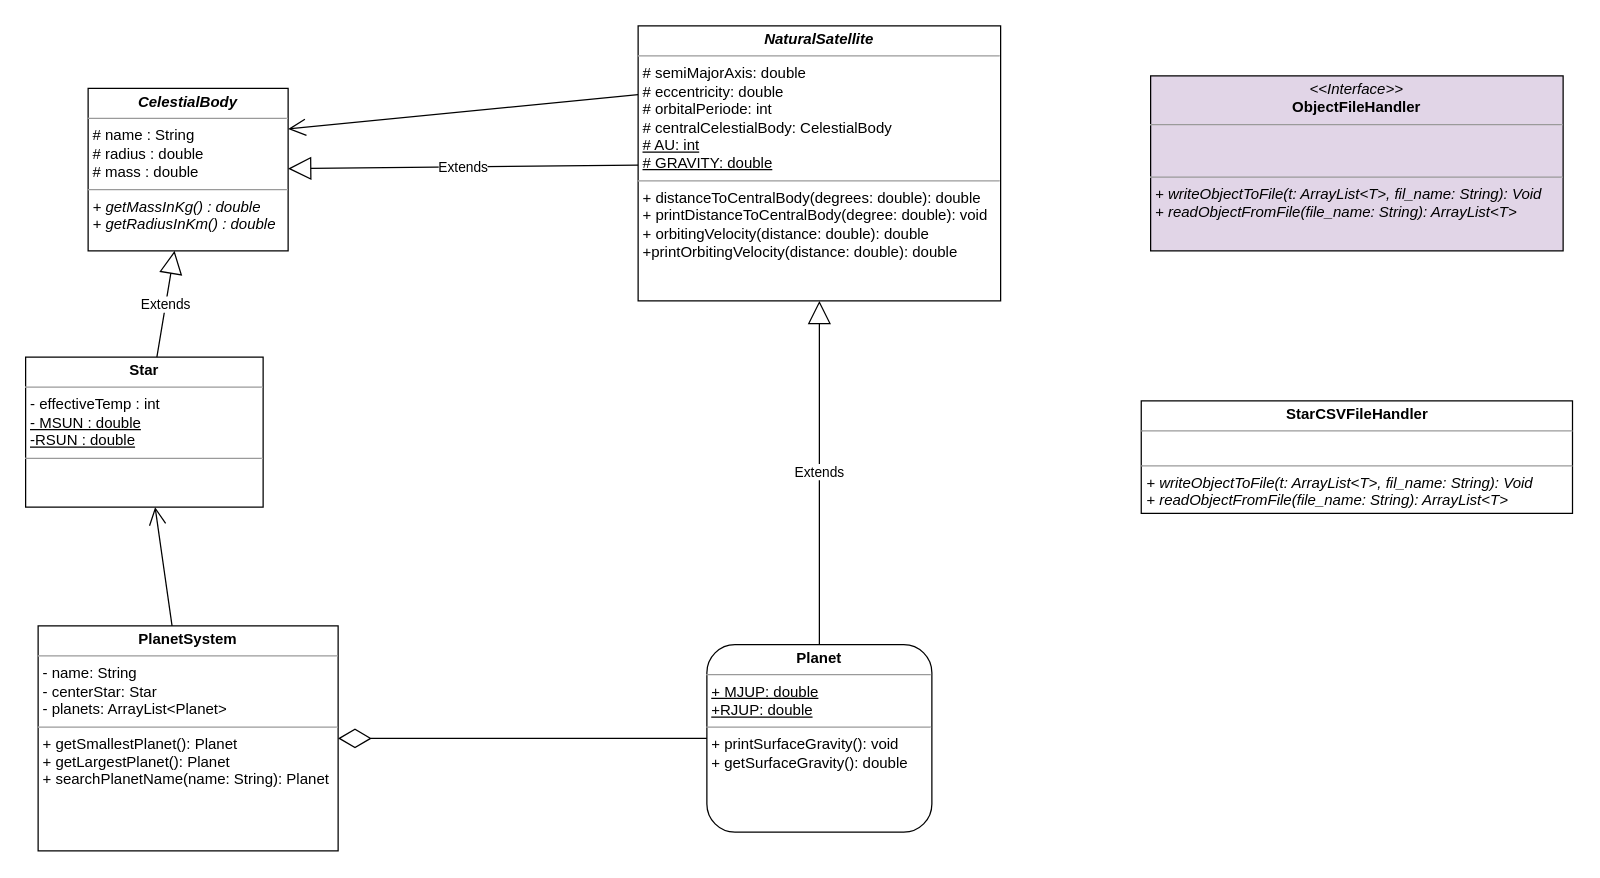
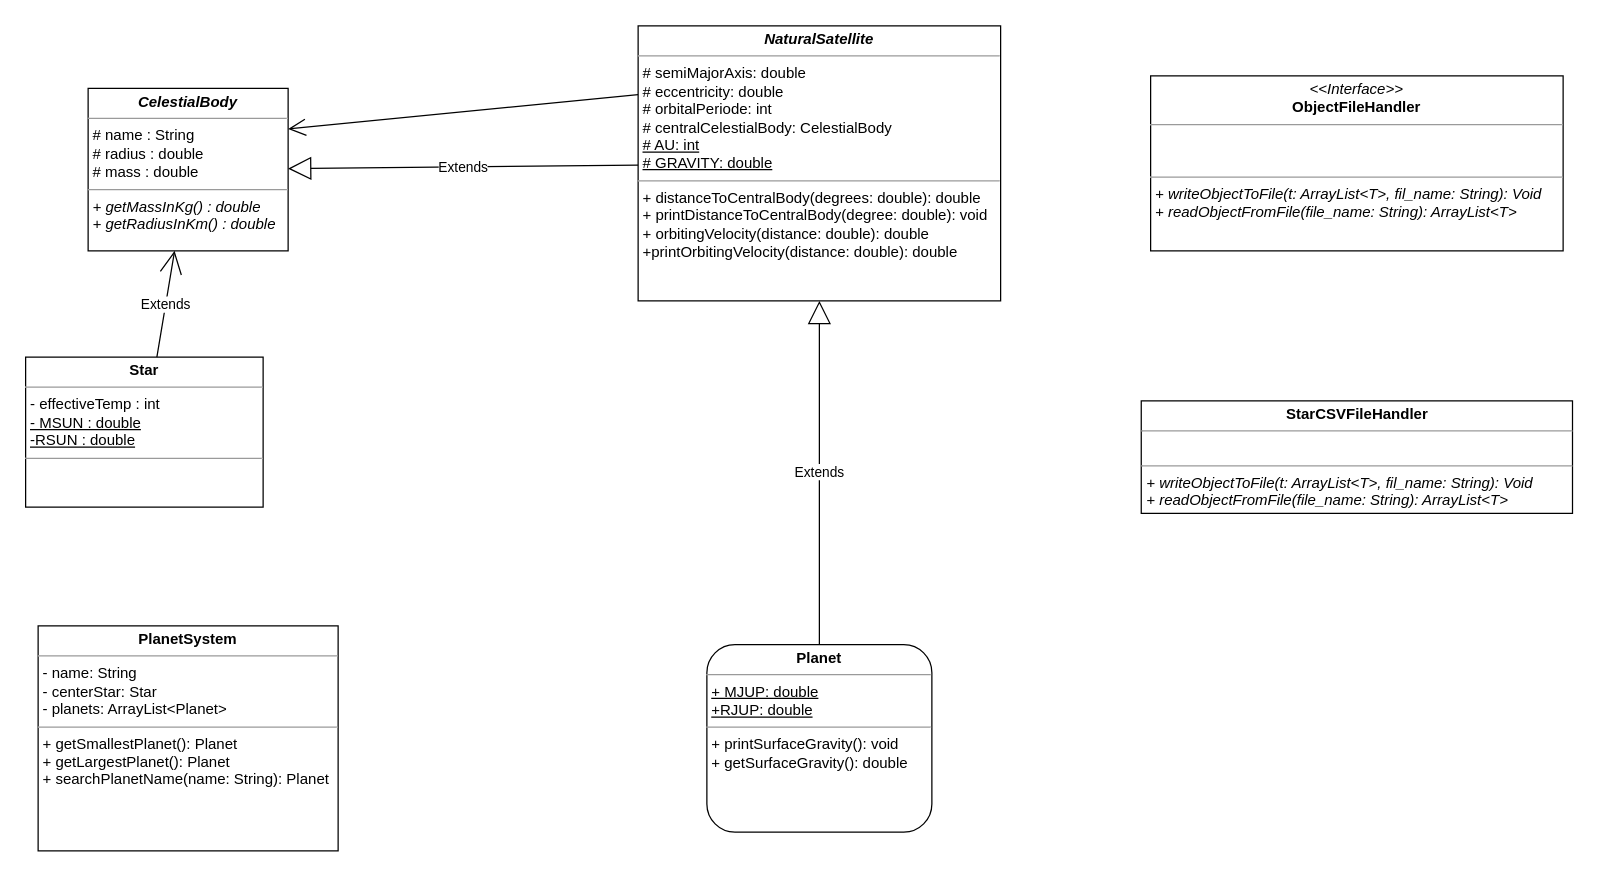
(1357, 163) -> (1357, 163)
(171, 274) -> (172, 264)
(164, 568) -> none
(539, 738) -> none
